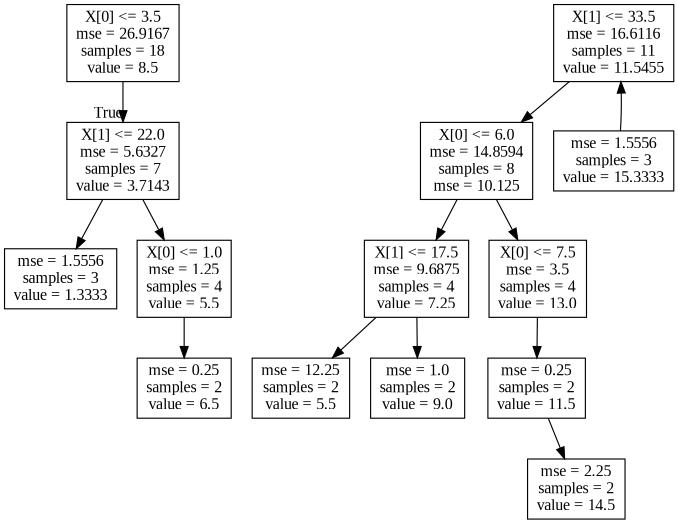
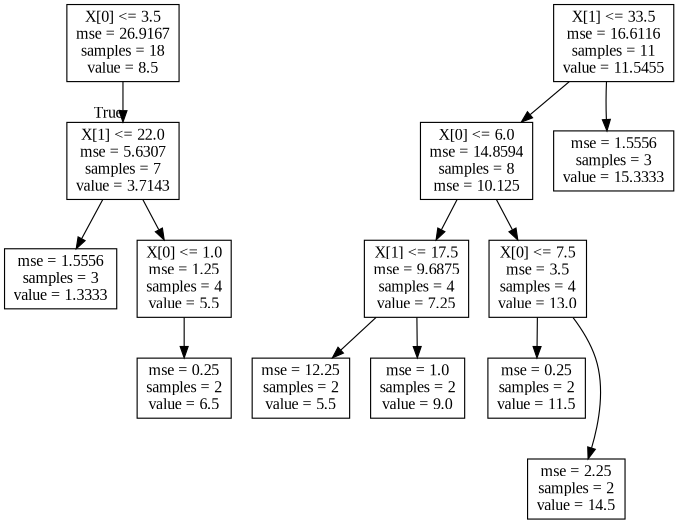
(621, 112) -> (606, 101)
(123, 161) -> (123, 161)
(554, 433) -> (600, 380)
